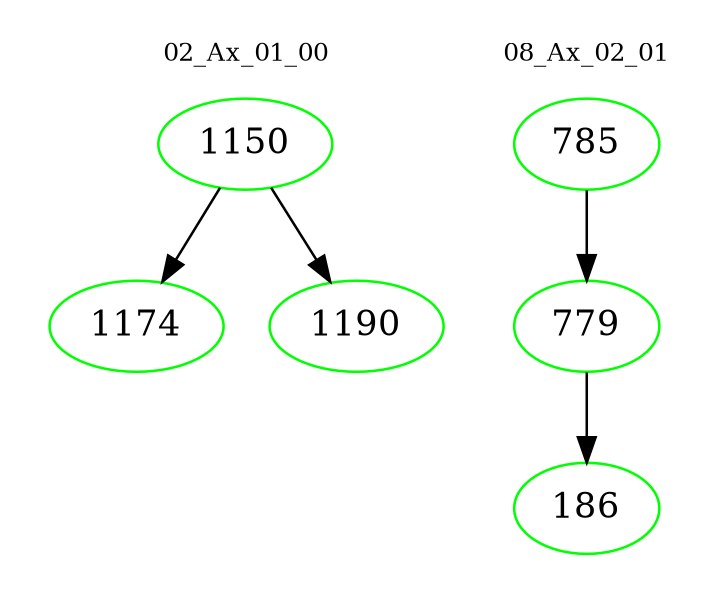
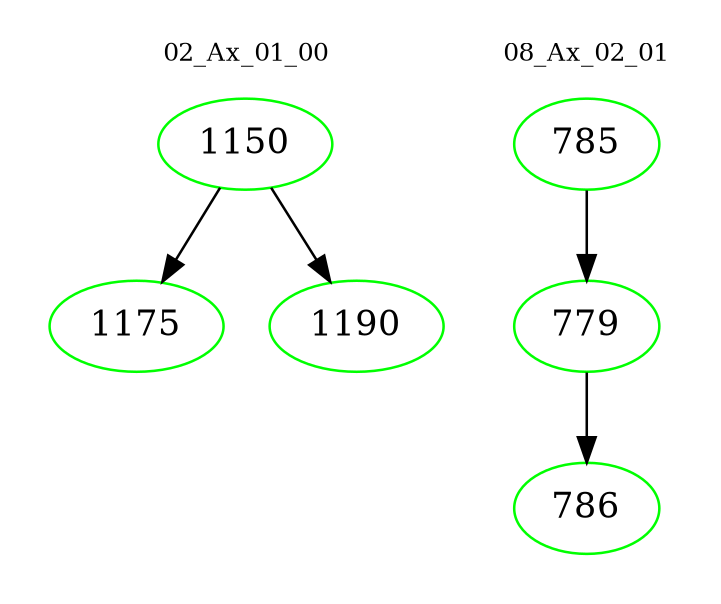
(137, 326) -> (137, 326)
(587, 508) -> (587, 508)
